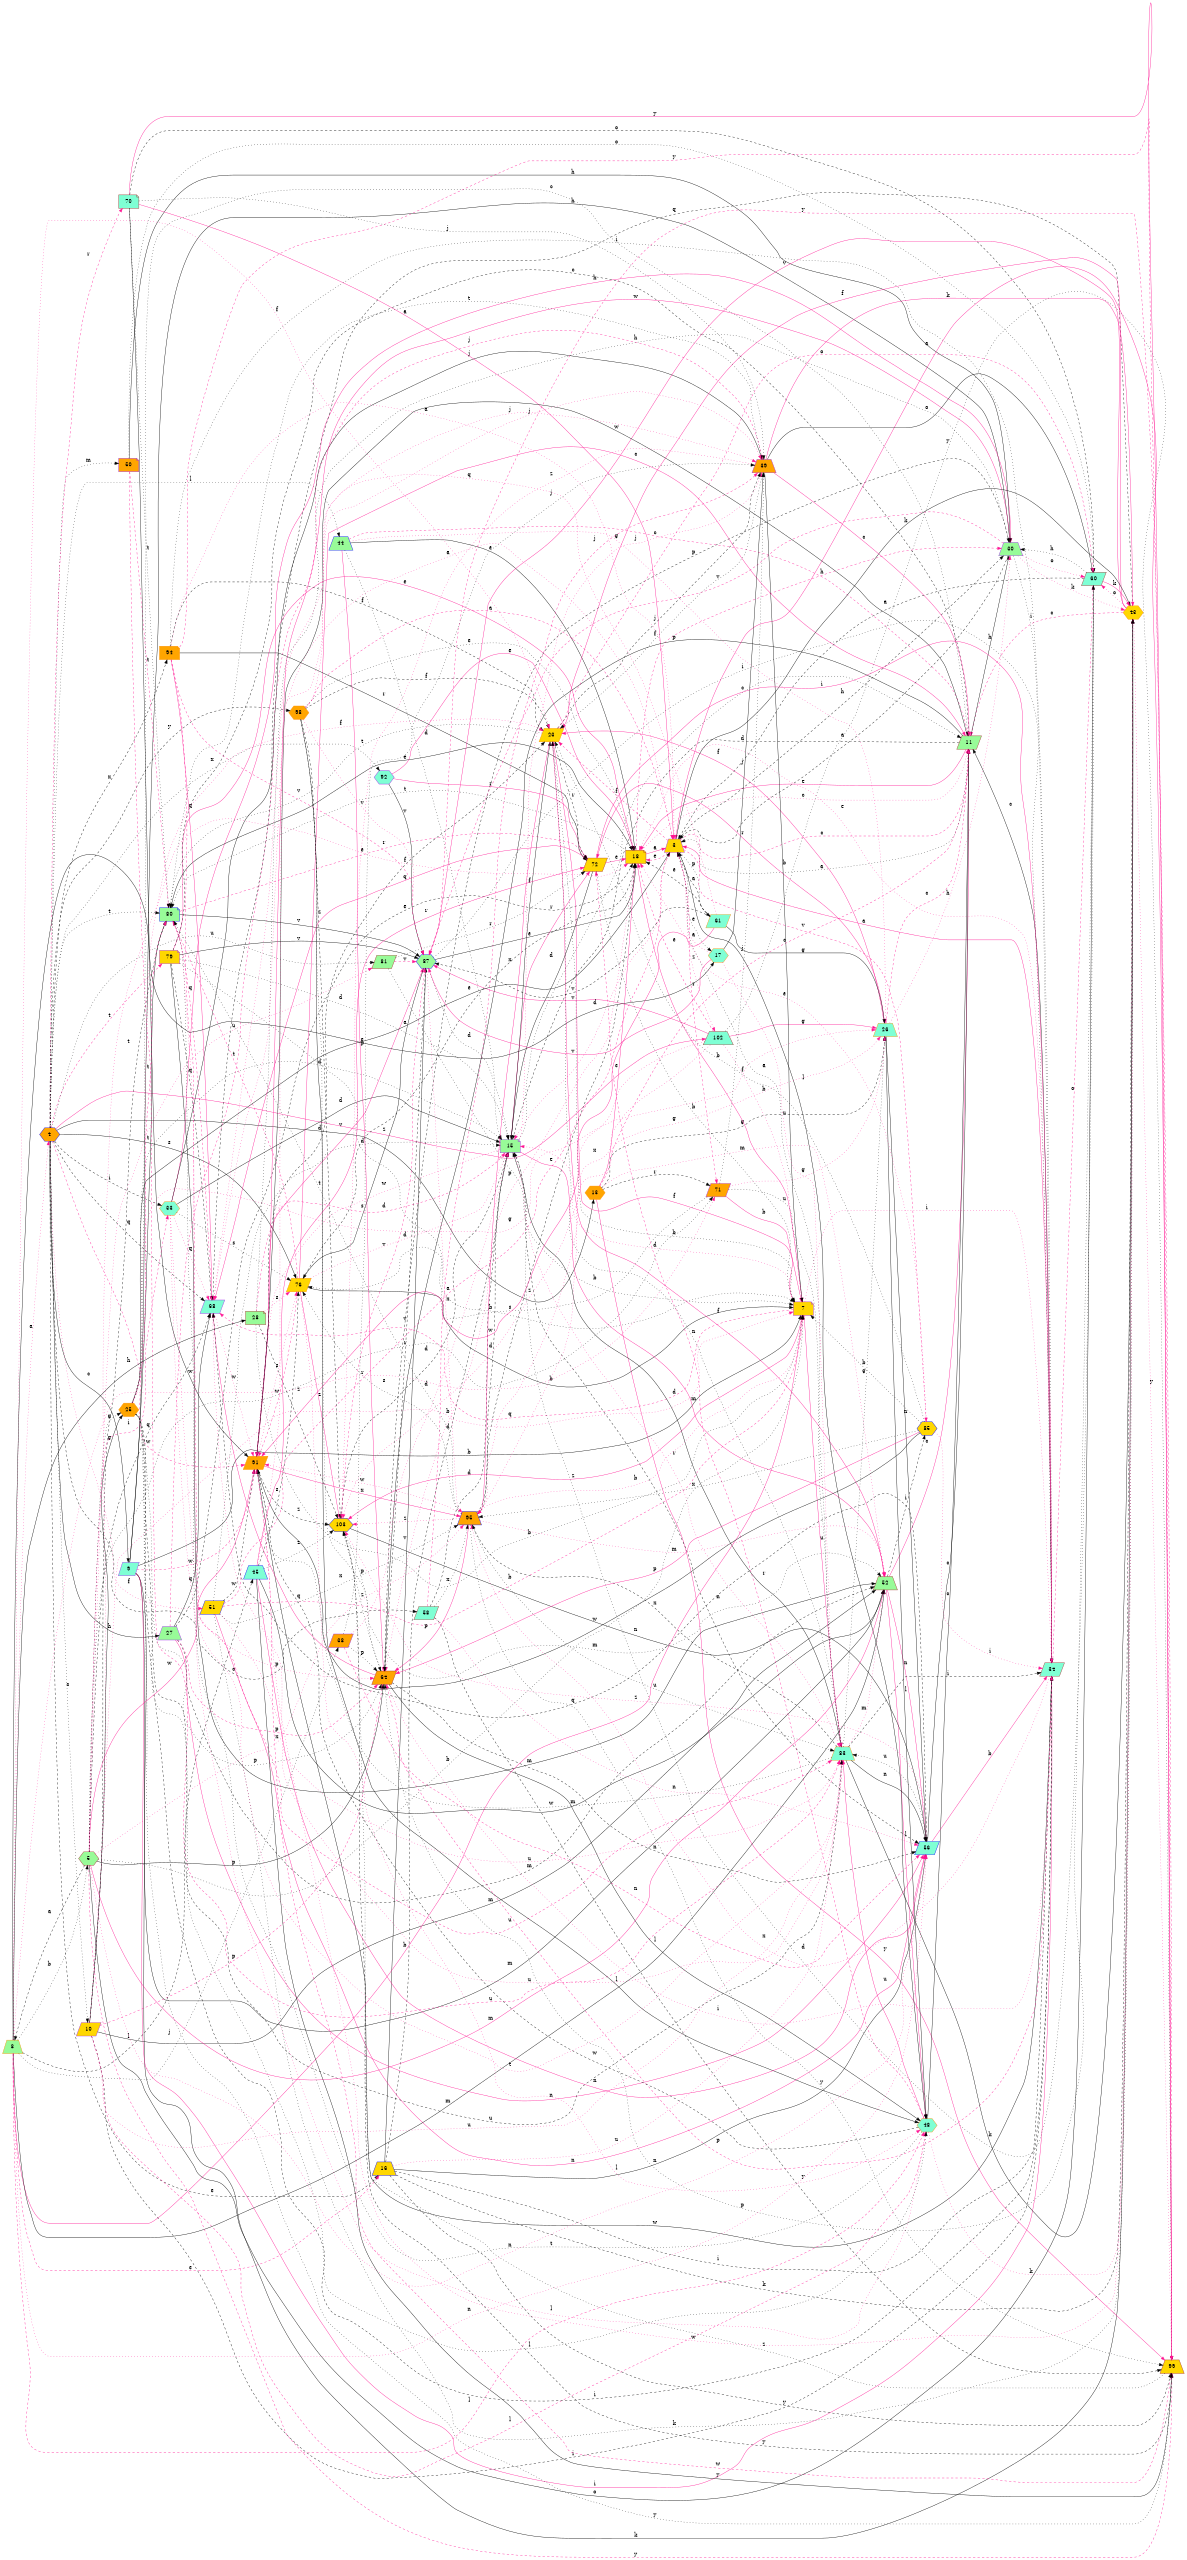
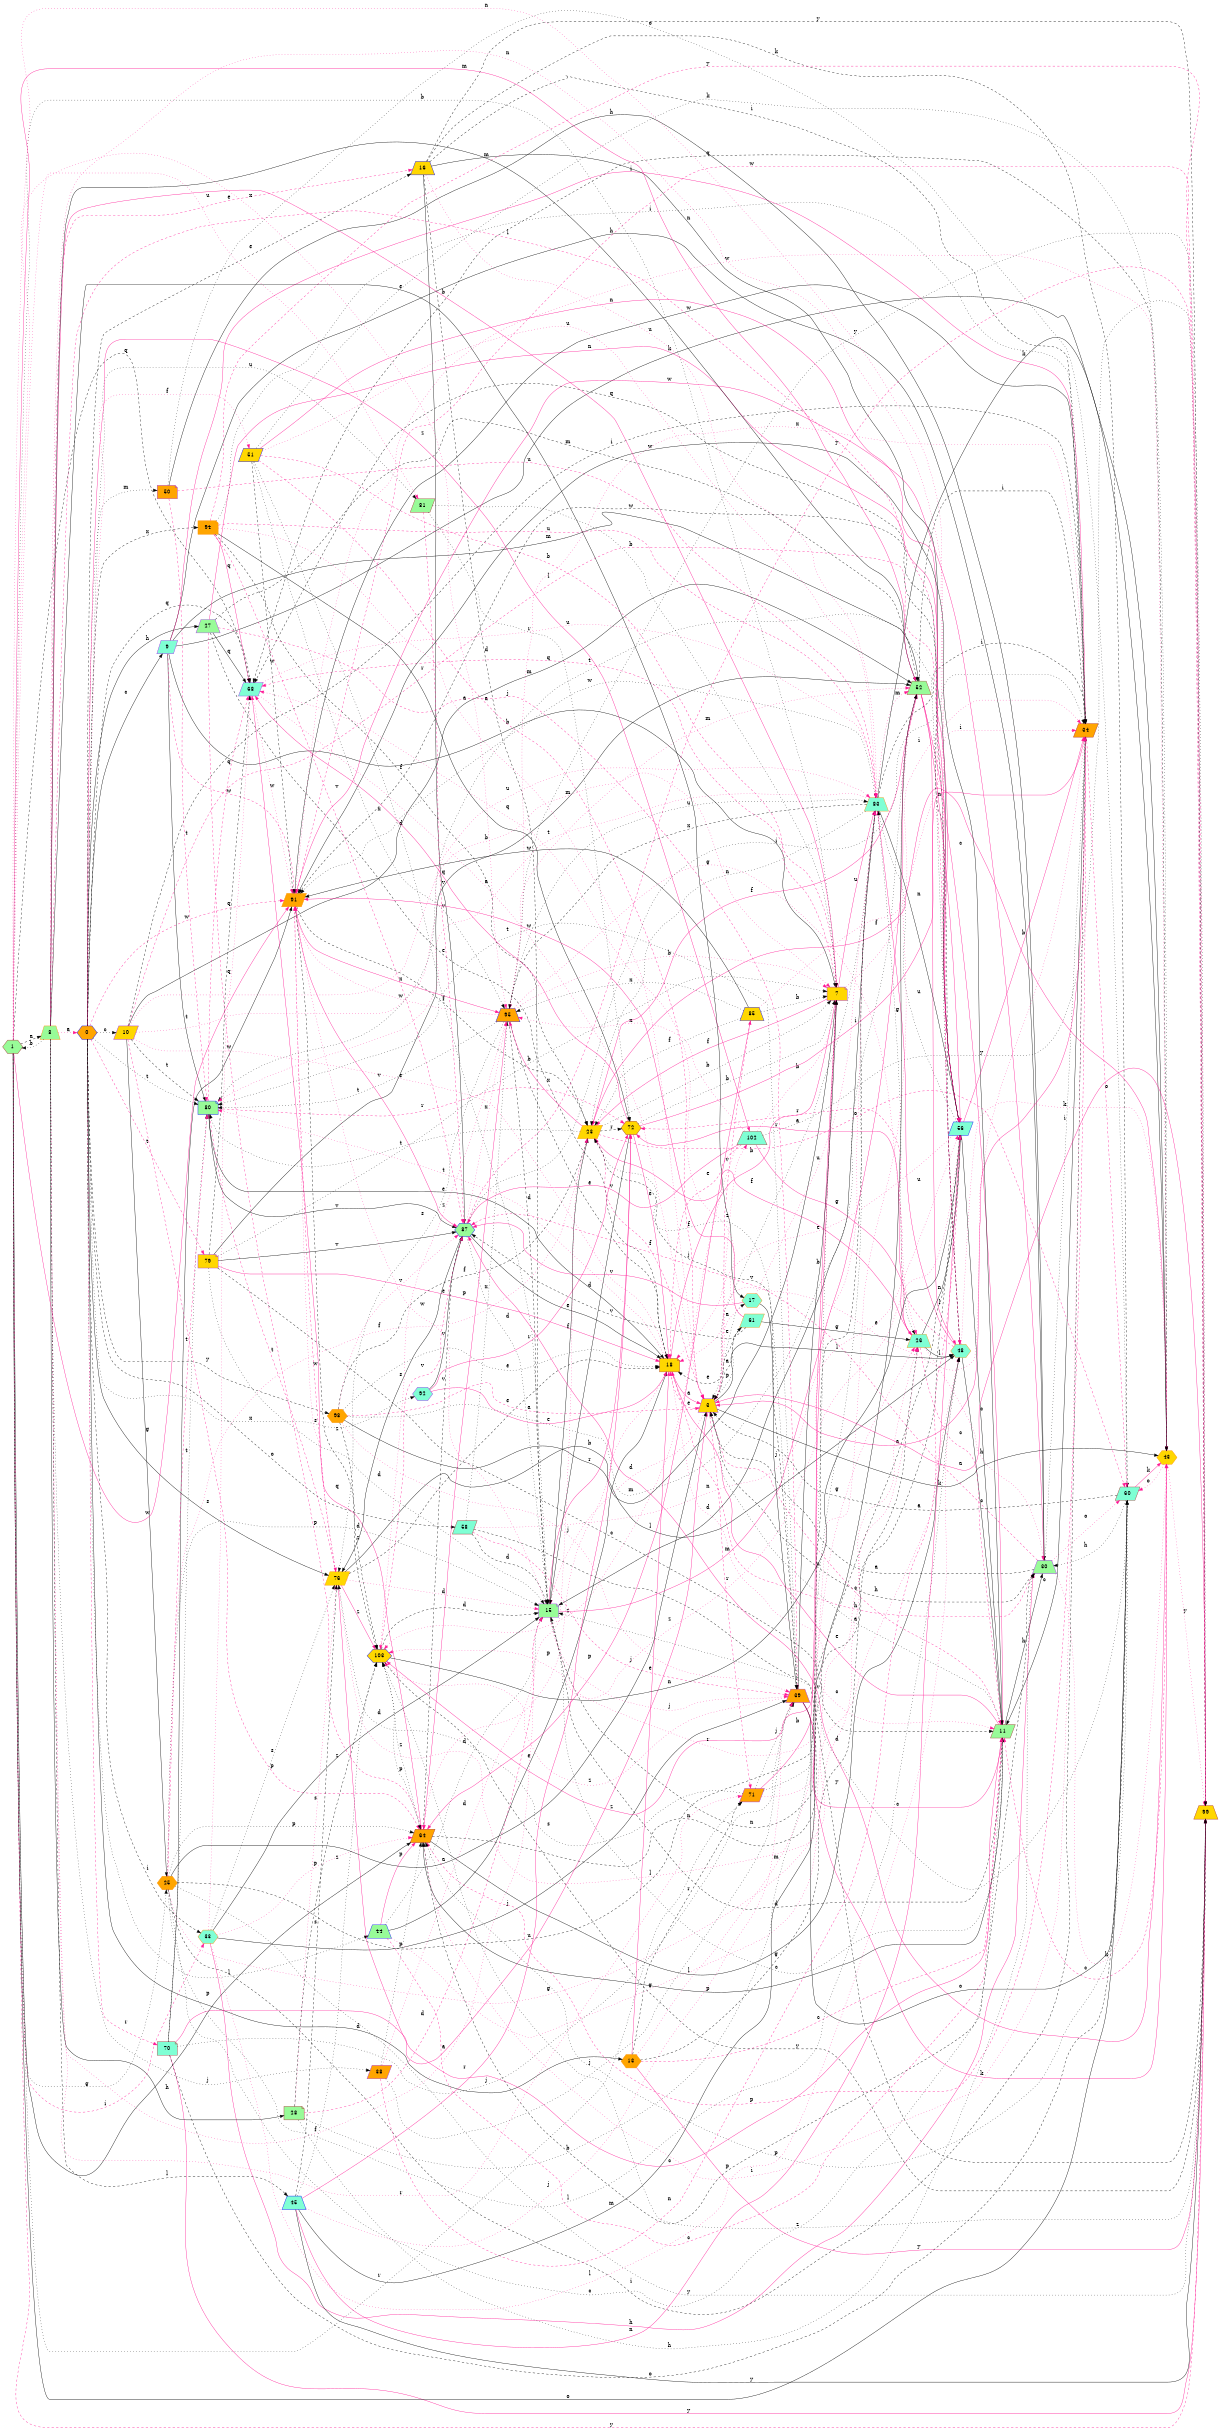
(389, 795) -> (486, 1189)
(595, 865) -> (631, 1128)
(877, 1109) -> (803, 1235)
(50, 1135) -> (87, 1033)
(642, 1247) -> none
(927, 1429) -> (752, 1014)
(905, 1511) -> (1019, 491)
(1052, 1670) -> (1086, 730)
(89, 1859) -> (13, 1047)
(1094, 2298) -> (1111, 410)
